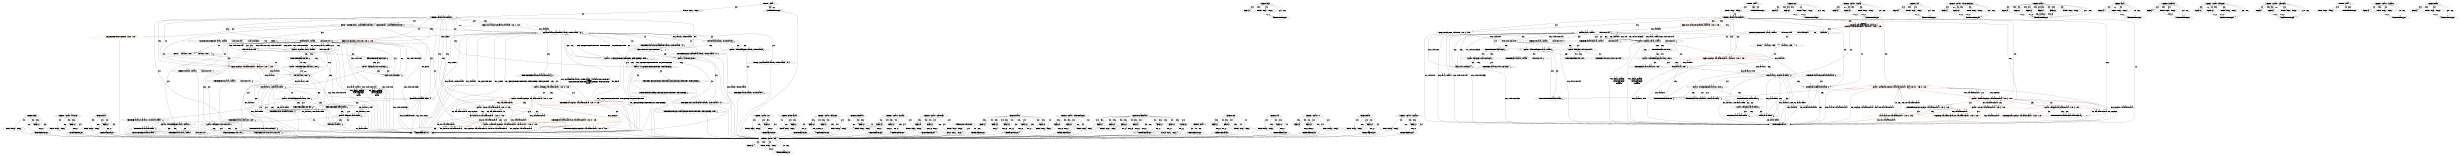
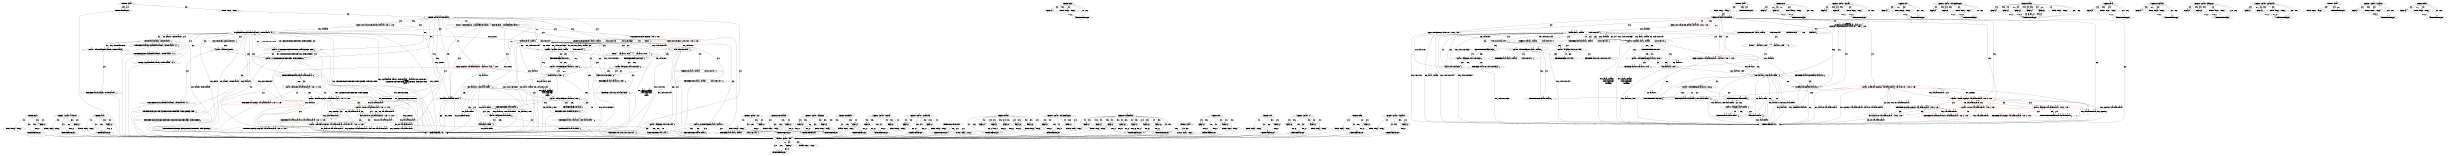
(745, 46) -> (118, 46)
(693, 47) -> none
